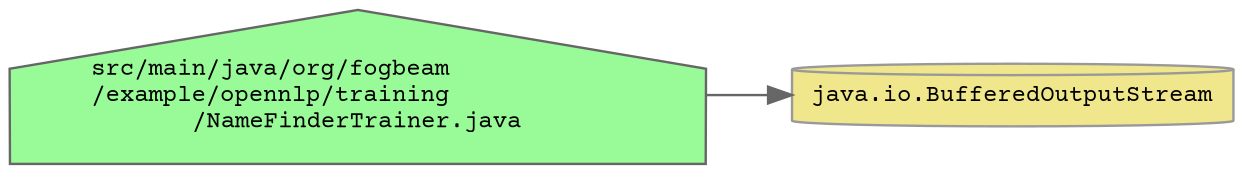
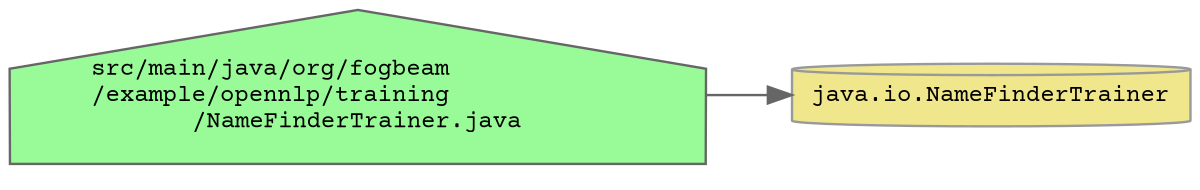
(1013, 95) -> (991, 95)
